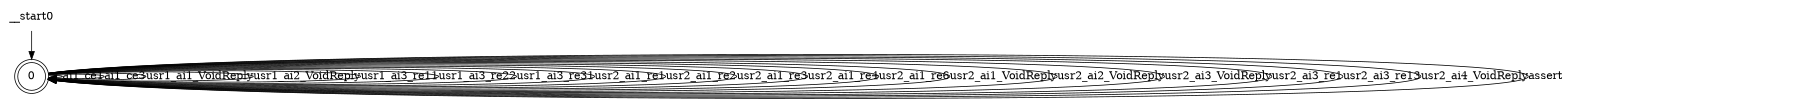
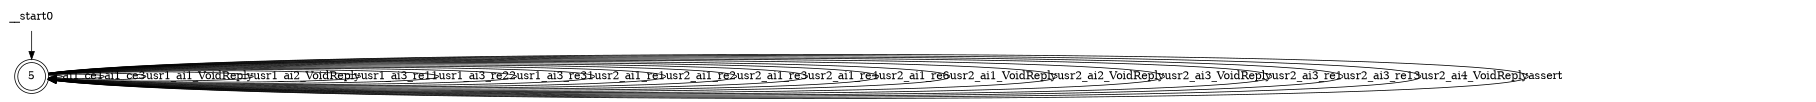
(32, 76) -> (32, 76)
